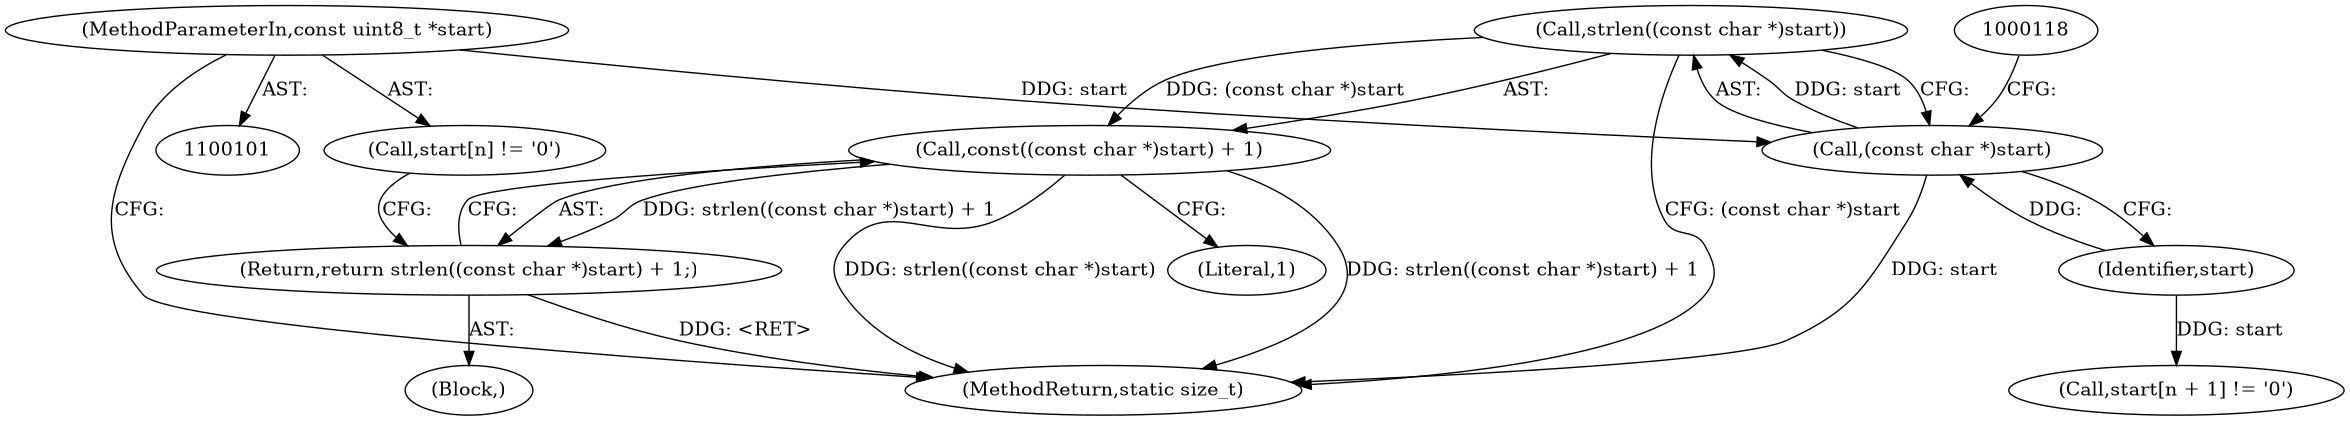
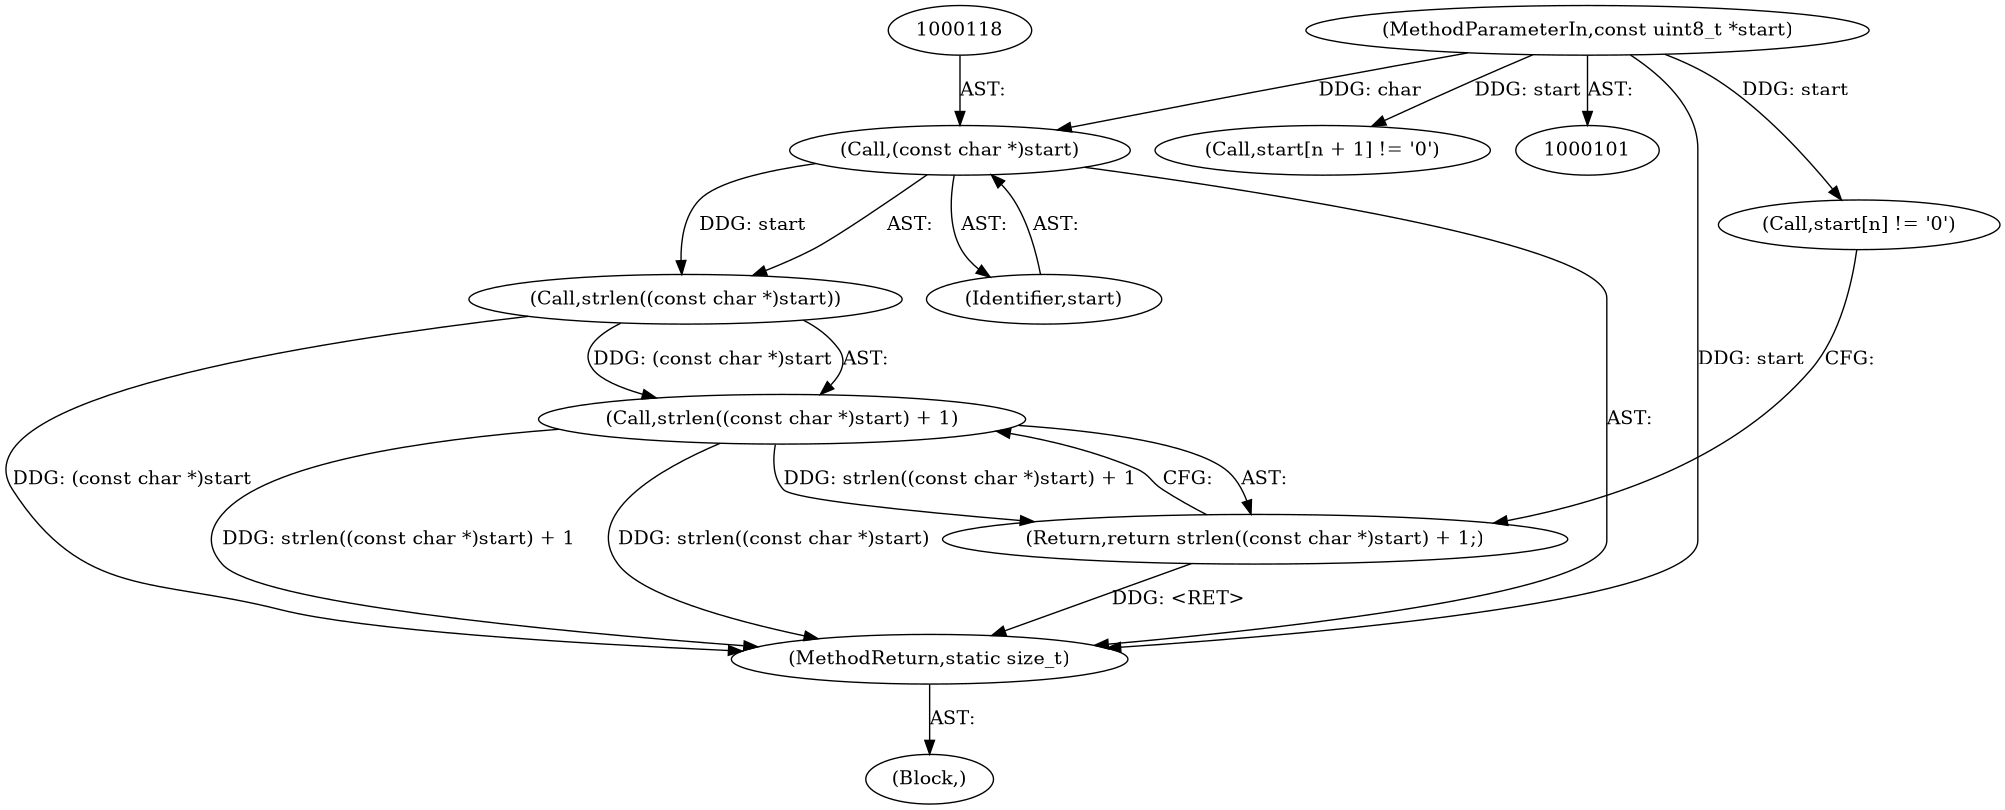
(1884, 67) -> none
(414, 90) -> (1796, 90)
(1074, 90) -> (1370, 90)
(2035, 90) -> (986, 90)
(228, 150) -> (1588, 150)
(1090, 150) -> (782, 419)
(143, 210) -> (1752, 359)
(1783, 210) -> (132, 479)
(2059, 210) -> (1059, 225)
(2151, 210) -> (988, 225)
(1247, 270) -> none
(1945, 270) -> (1633, 419)
(469, 323) -> (930, 712)
(2176, 323) -> (1458, 87)
